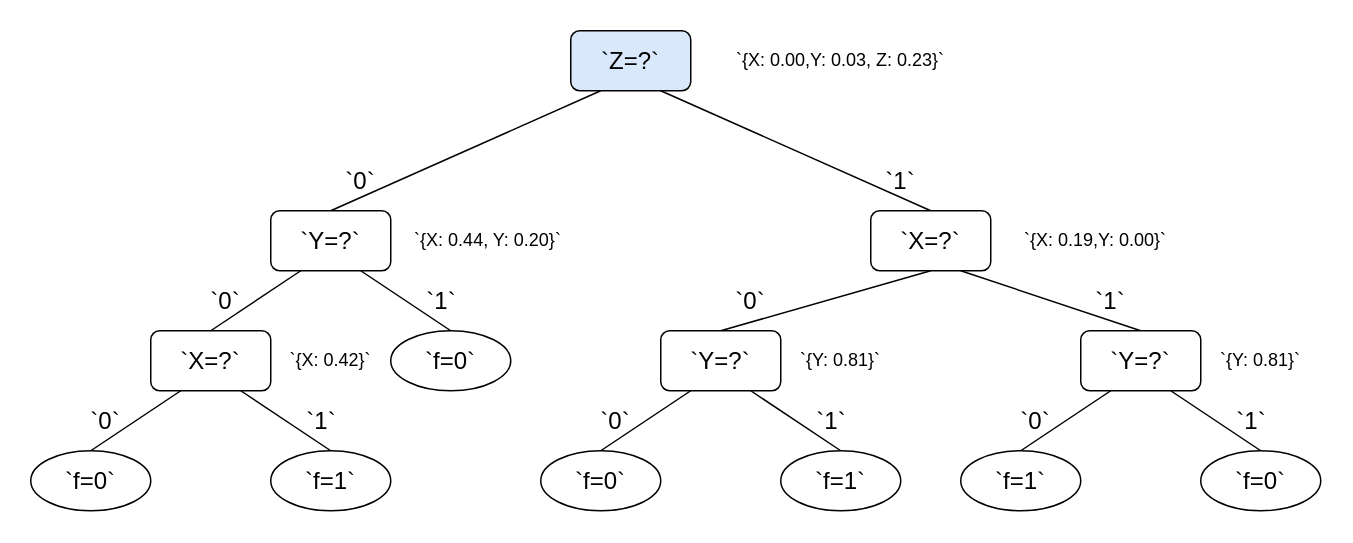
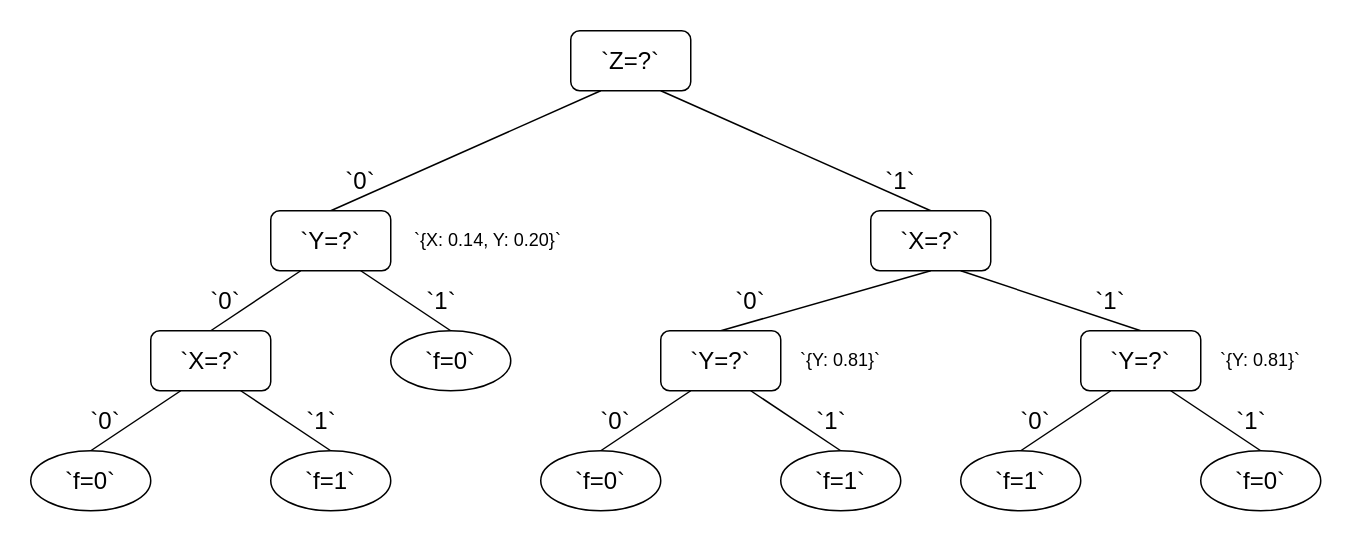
(631, 61) -> (631, 61)
(841, 61) -> none
(488, 241) -> (488, 241)
(1096, 241) -> none
(331, 361) -> none
